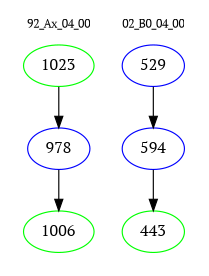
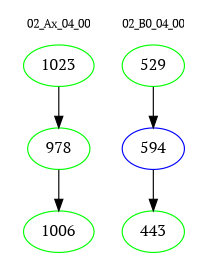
(59, 25) -> (59, 25)
(153, 66) -> (153, 66)
(59, 149) -> (59, 149)
